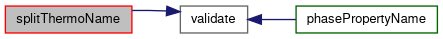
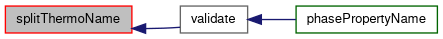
(149, 10) -> (163, 28)
